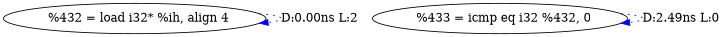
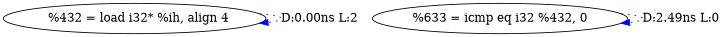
(500, 19) -> (500, 19)
